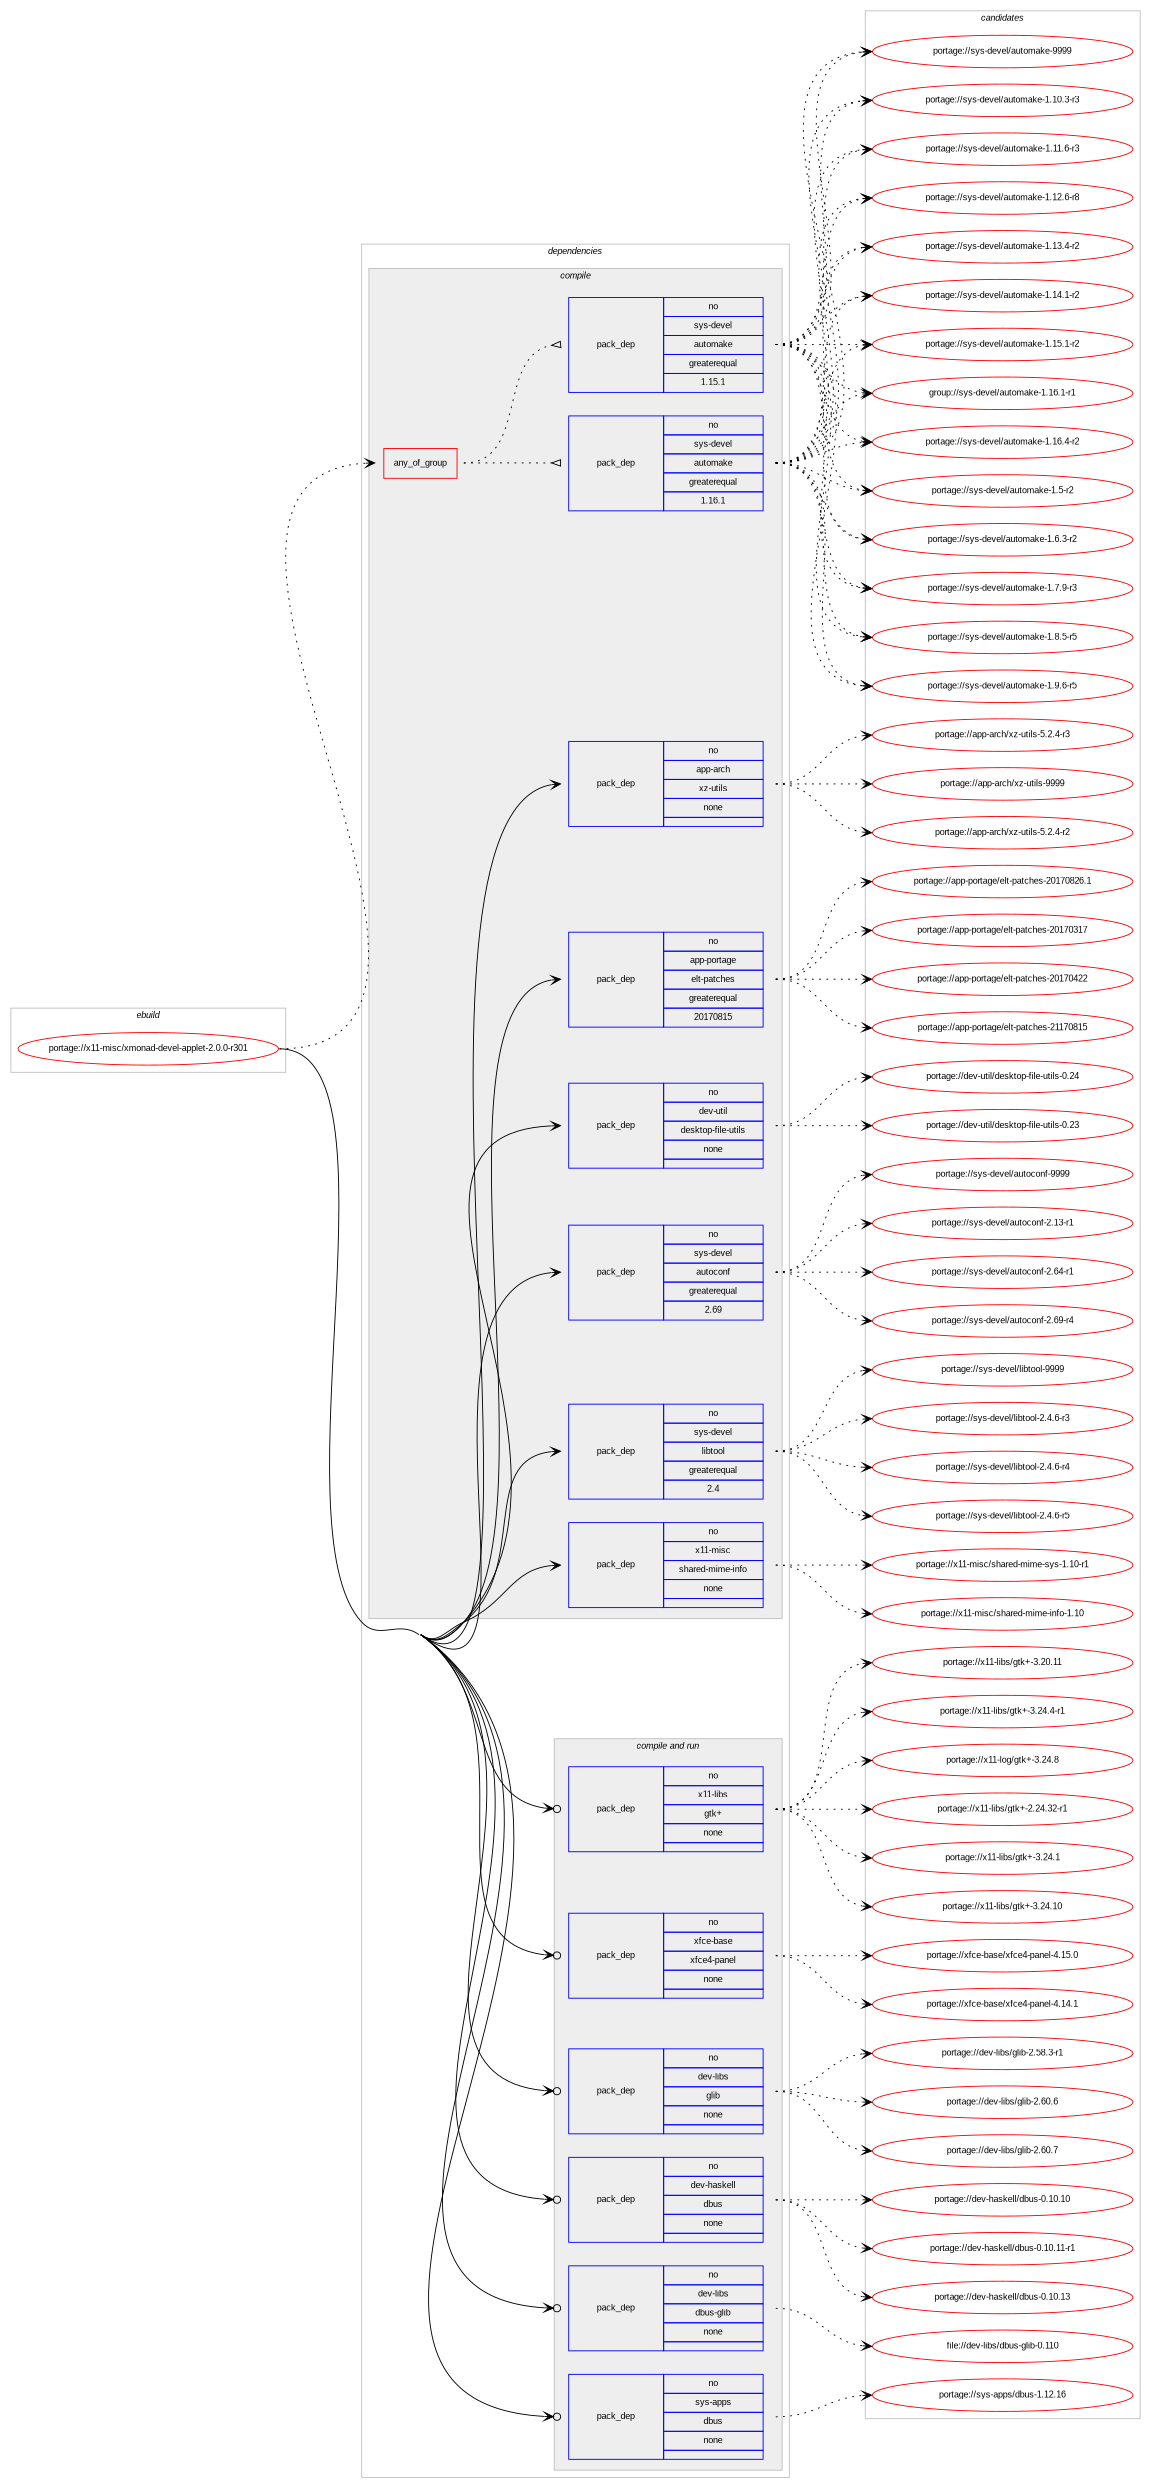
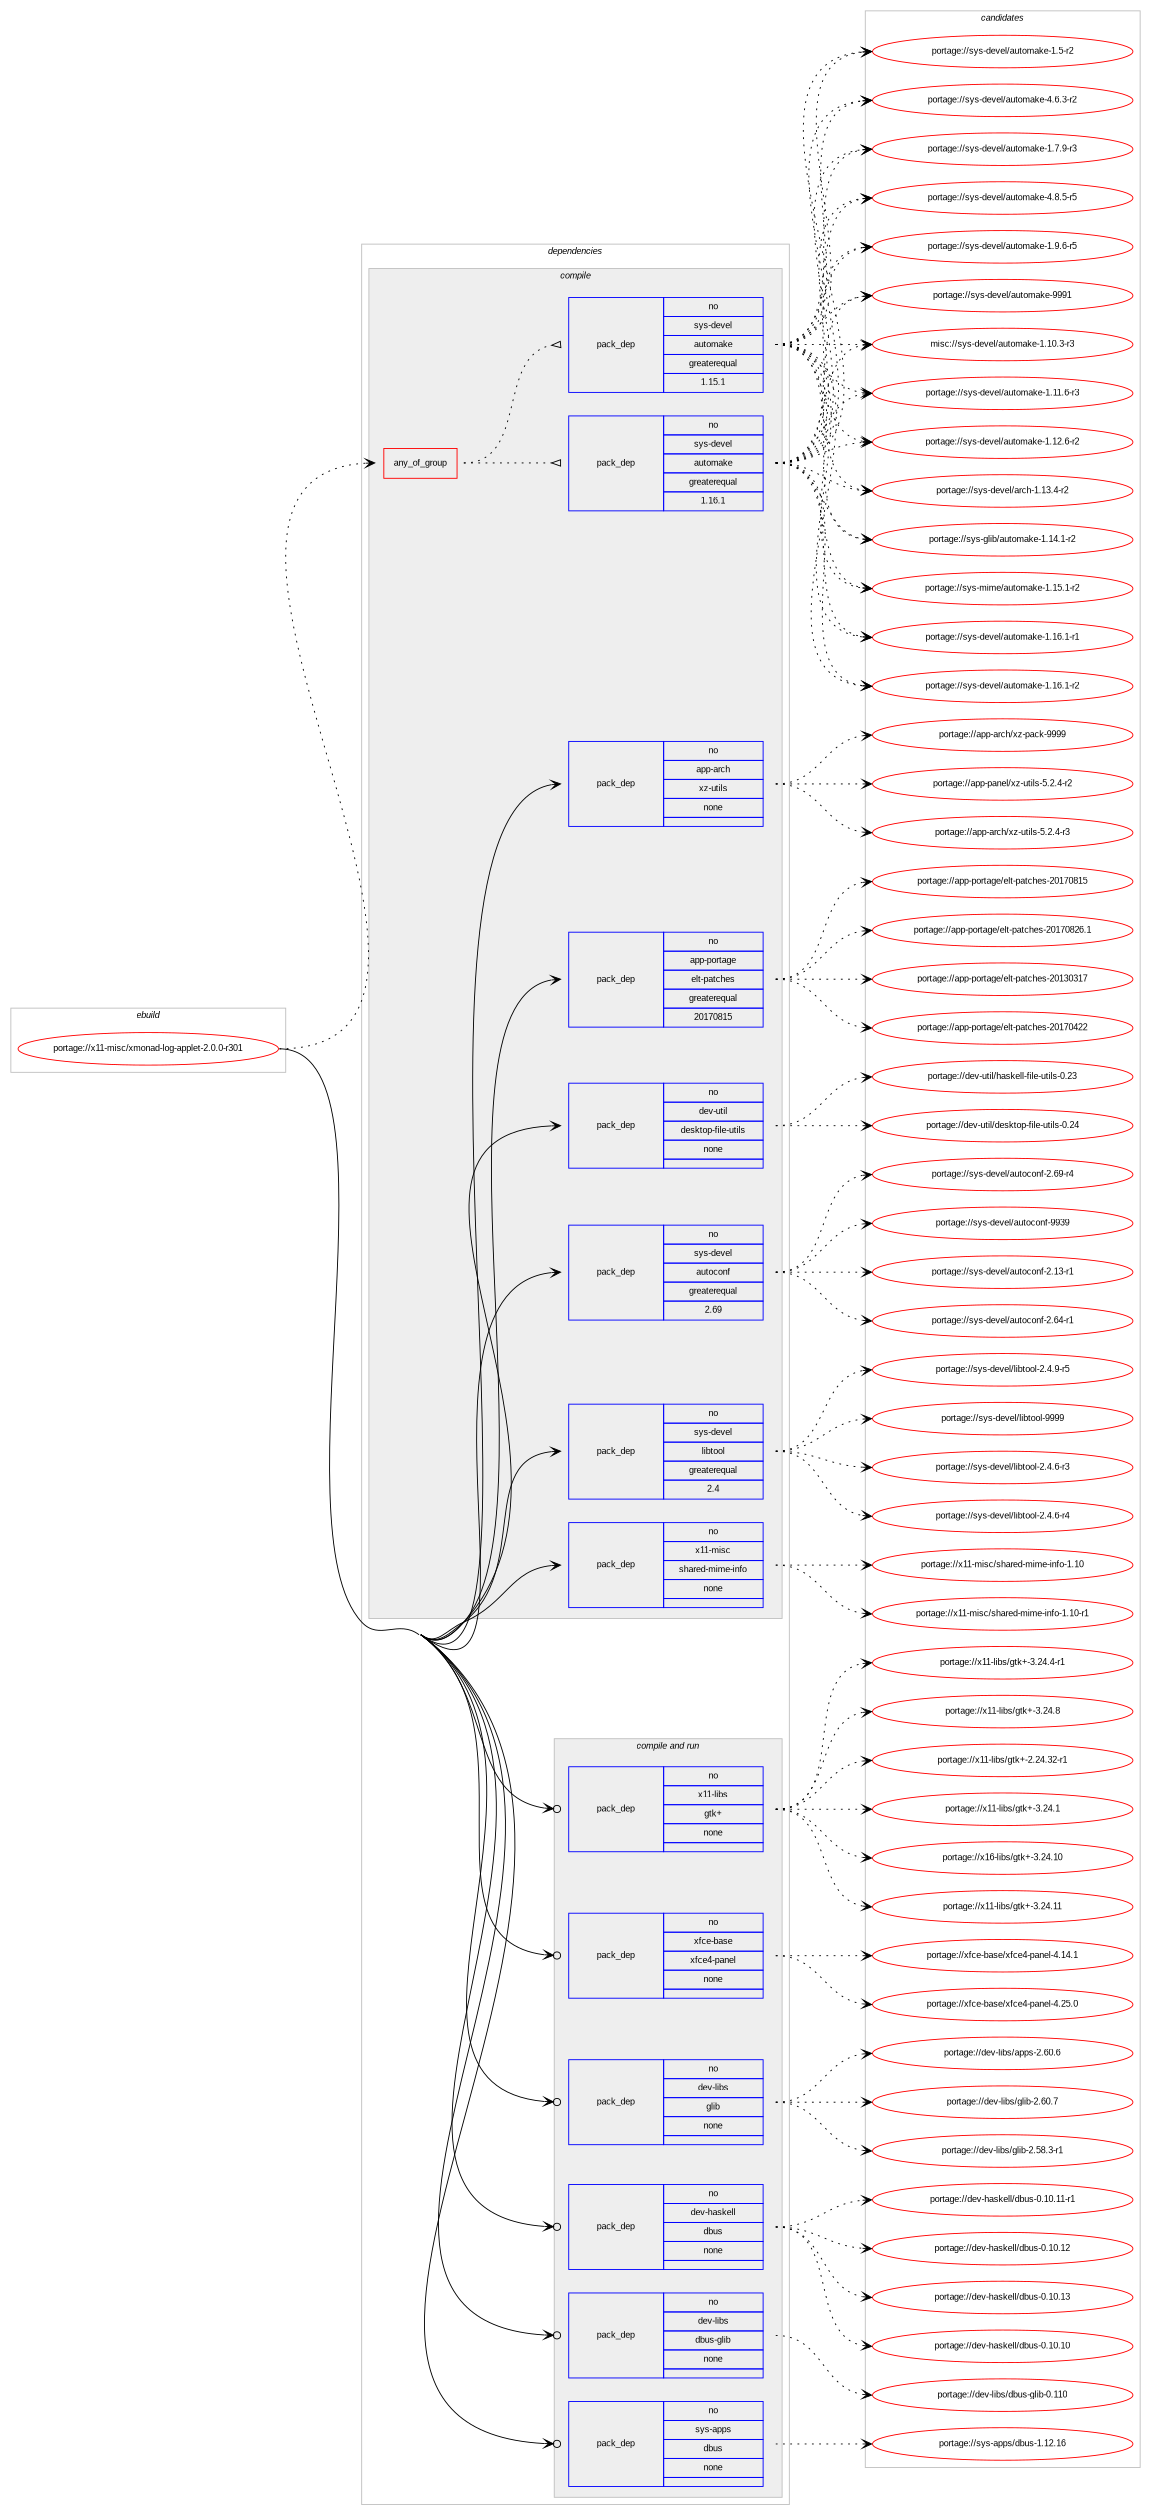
(1003, 52) -> (1003, 296)
(1003, 100) -> (1003, 344)
(1003, 198) -> (1003, 442)
(1003, 247) -> (1003, 491)
(1003, 296) -> (1003, 540)
(1003, 344) -> (1003, 589)
(1003, 393) -> (1003, 637)
(1003, 442) -> (1003, 686)
(1003, 540) -> (1003, 100)
(1003, 637) -> (1003, 198)
(1003, 784) -> (1003, 735)
(1003, 833) -> (1003, 784)
(1003, 930) -> (1003, 979)
(1003, 1028) -> (1003, 882)
(148, 1049) -> (148, 1049)
(1003, 1126) -> (1003, 1077)
(1003, 1175) -> (1003, 1223)
(1003, 1516) -> (1003, 1370)
(1003, 1565) -> (1003, 1614)
(1003, 1663) -> (1003, 1907)
(1003, 1760) -> (1003, 1712)
(1003, 1907) -> (1003, 1858)
(1003, 1956) -> (1003, 2005)
(1003, 2102) -> (1003, 2053)
none -> (1003, 2249)
(1003, 2346) -> (1003, 2395)
